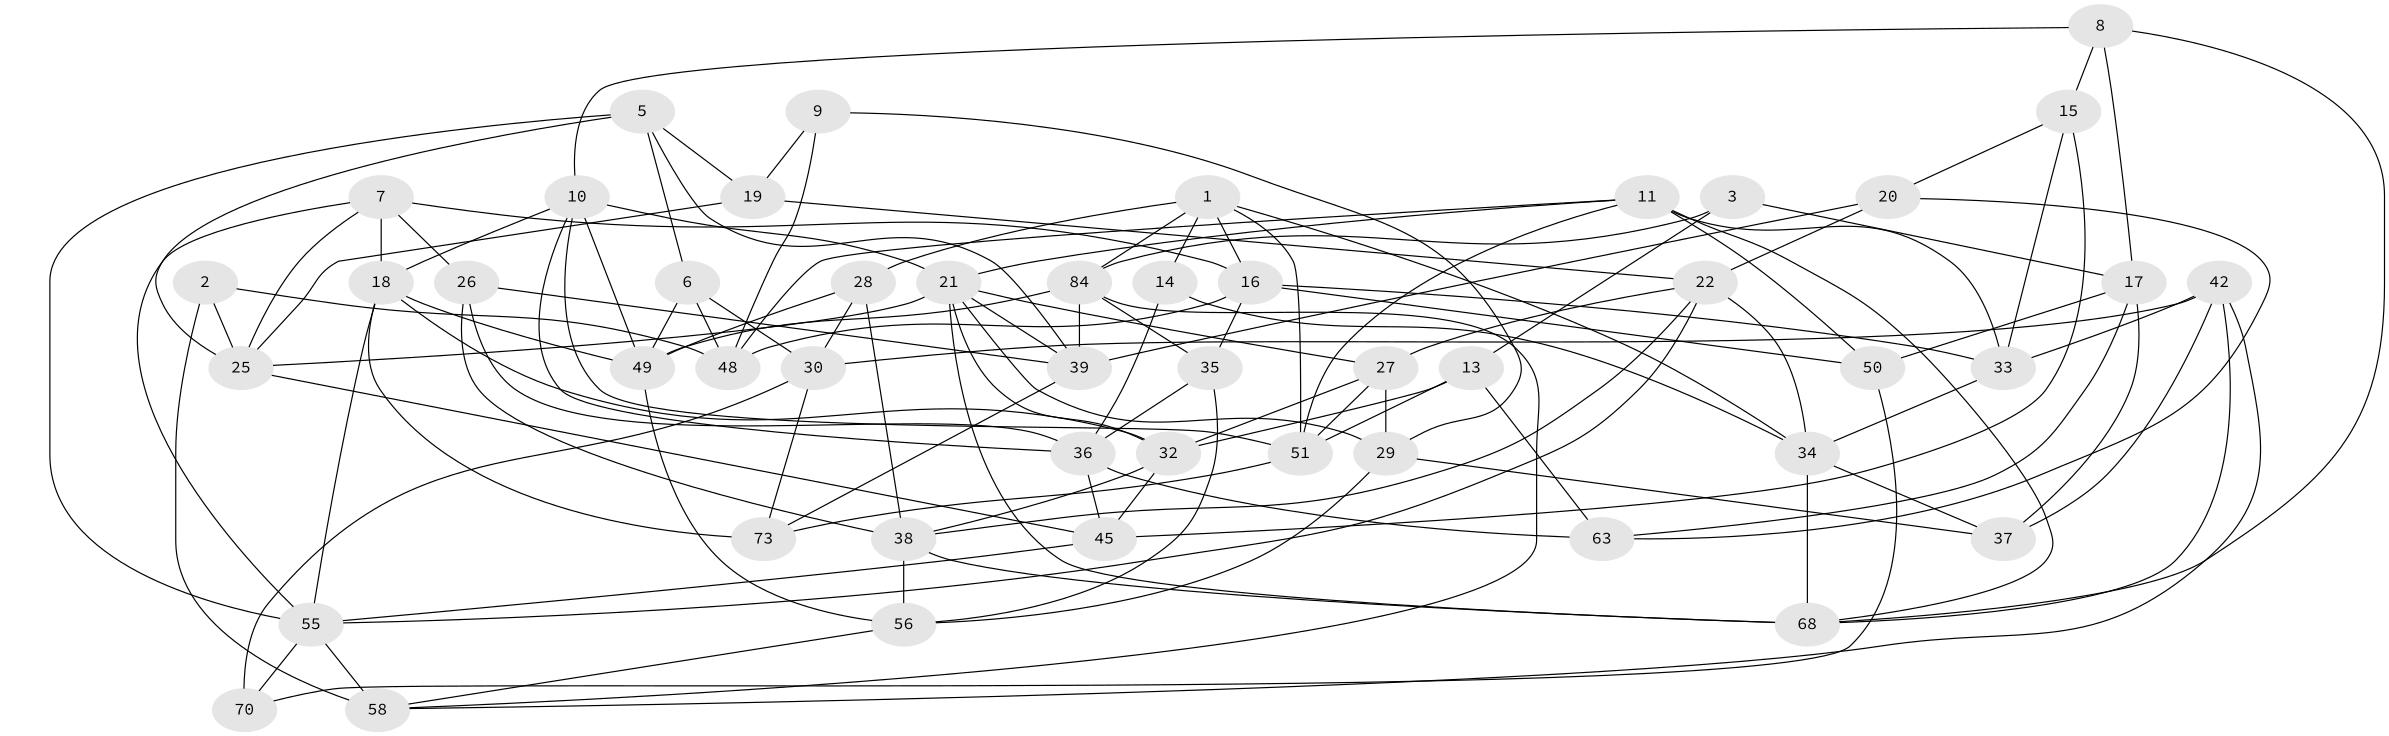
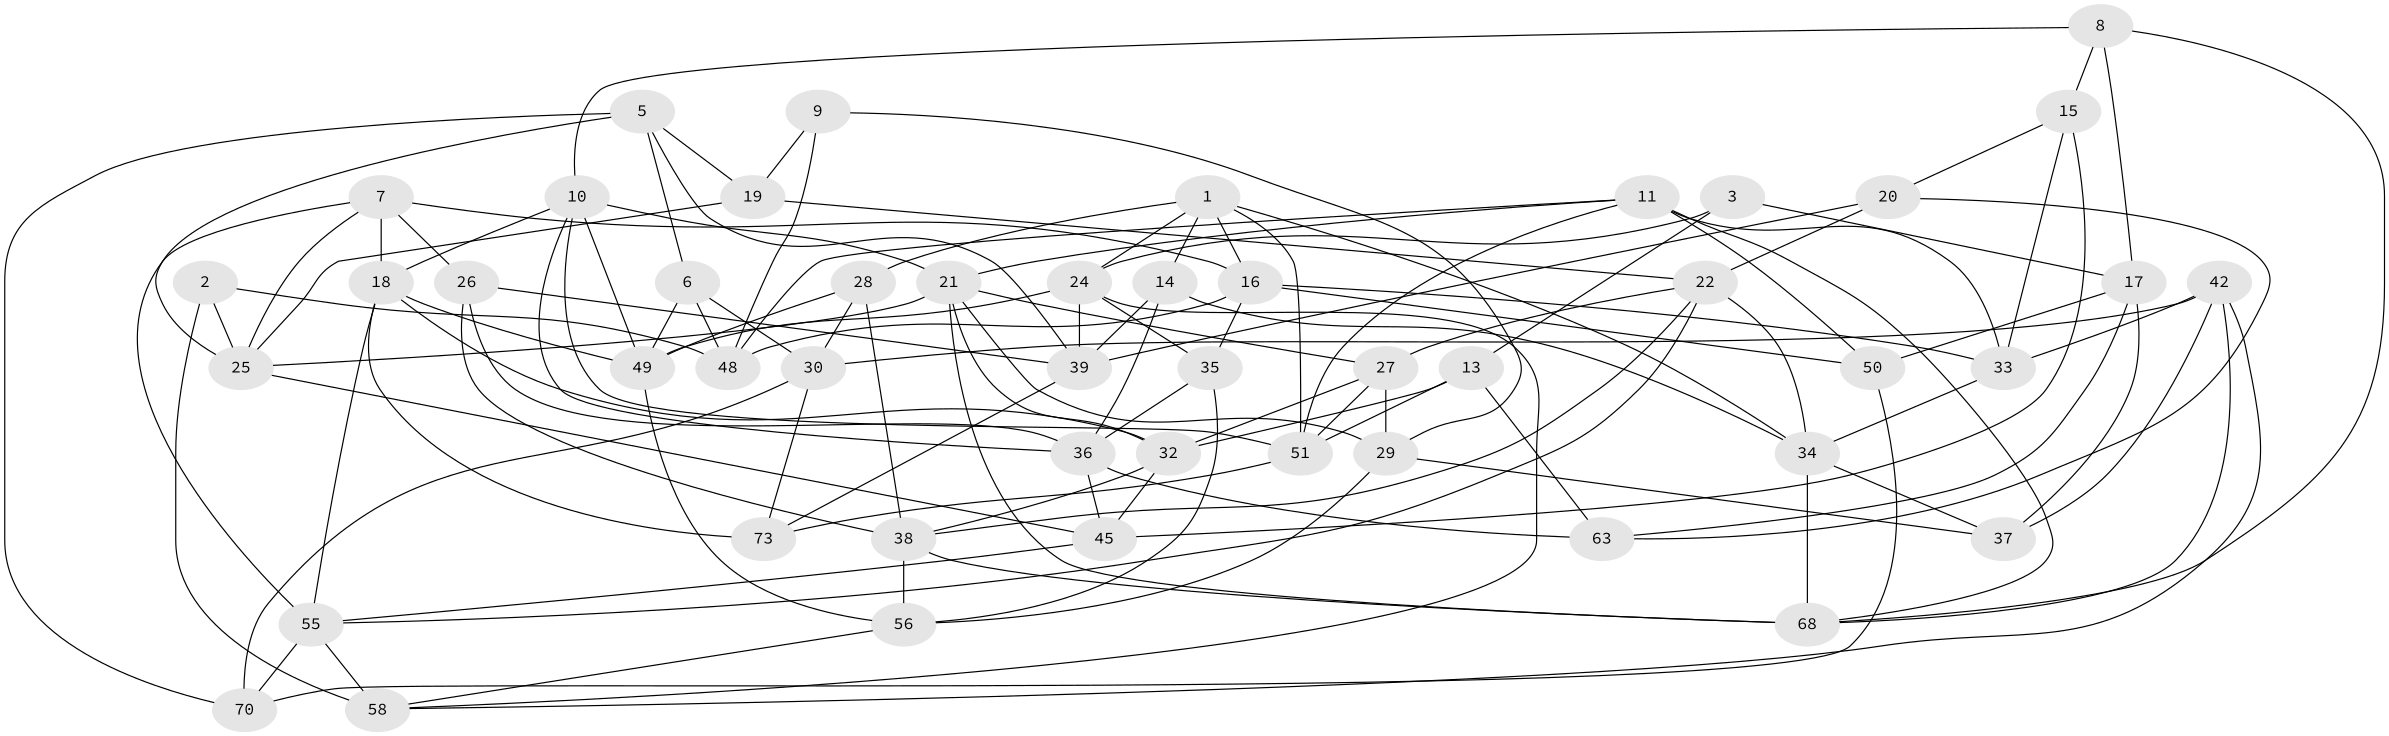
(86, 230) -> (24, 222)
(1079, 283) -> (1079, 283)
(1001, 317) -> (1119, 329)
